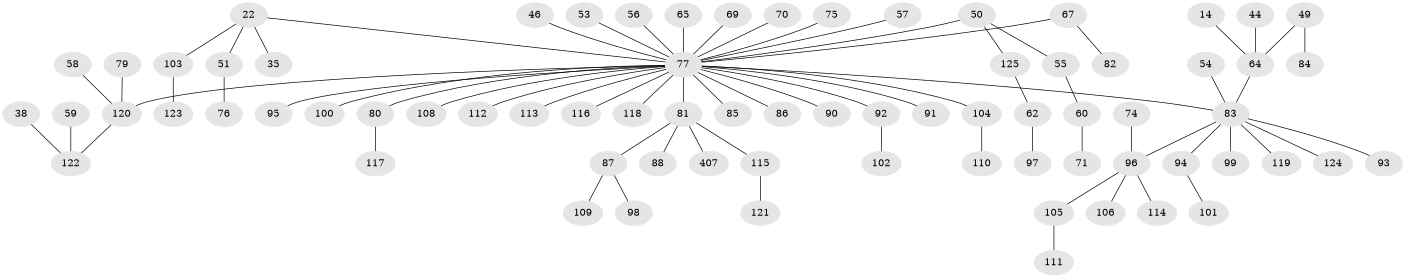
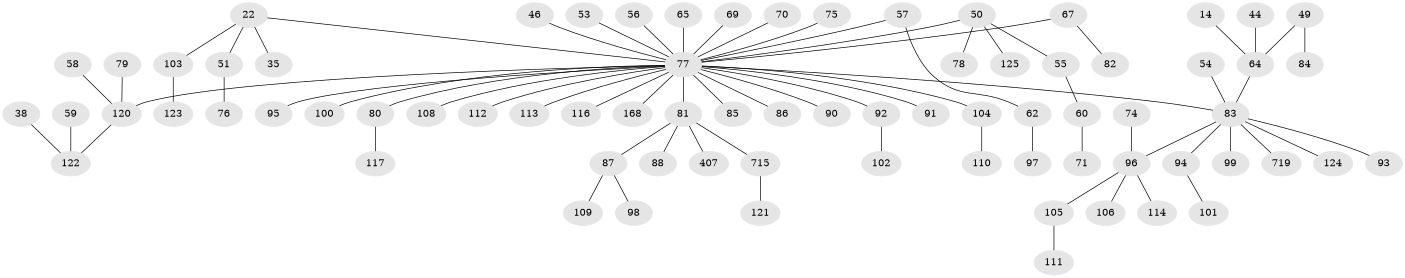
none -> (959, 65)
(1023, 93) -> (951, 88)
(632, 114) -> (632, 114)
(760, 164) -> (760, 164)
(1282, 164) -> (1282, 164)
